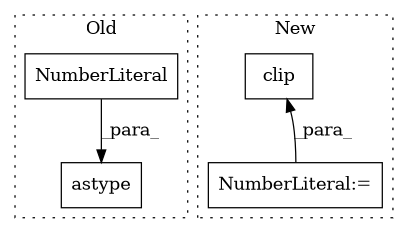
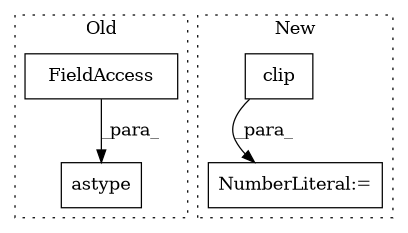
(101, 76) -> (101, 76)
(295, 137) -> (233, 126)
